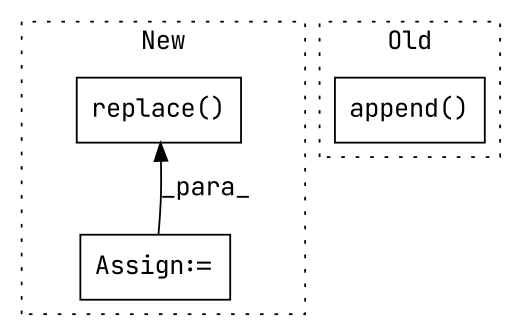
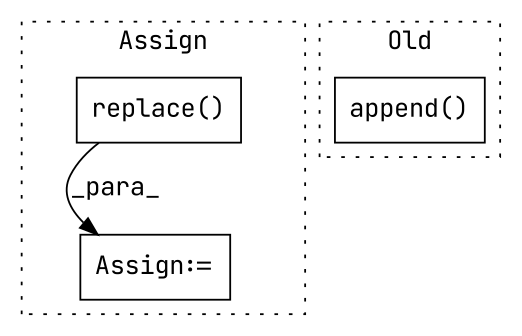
(163, 42) -> (163, 42)
(161, 198) -> (69, 180)
